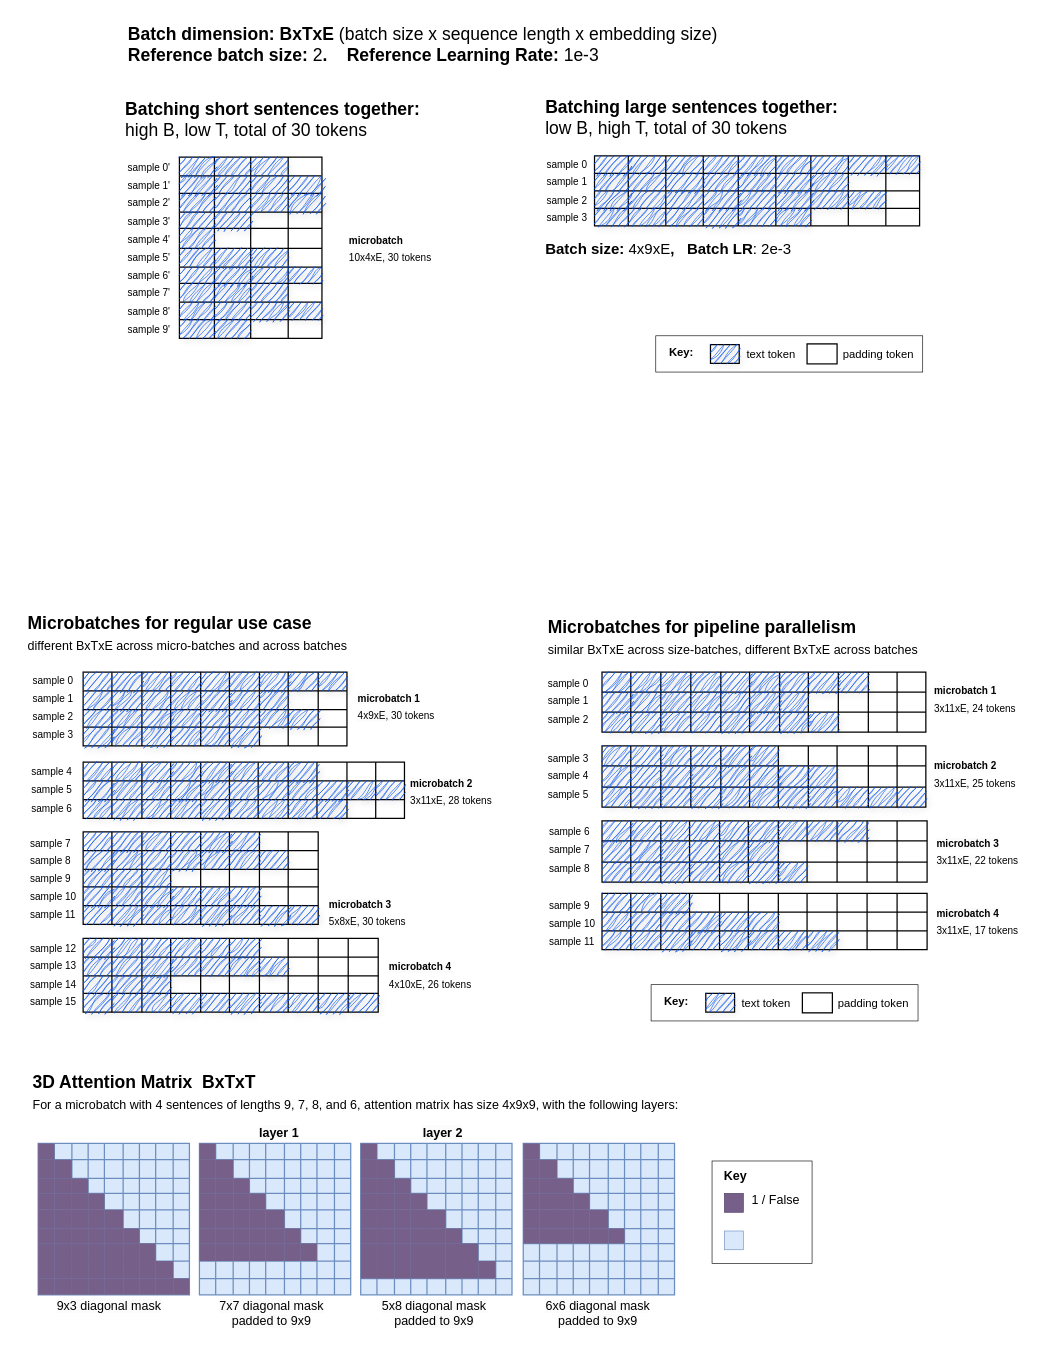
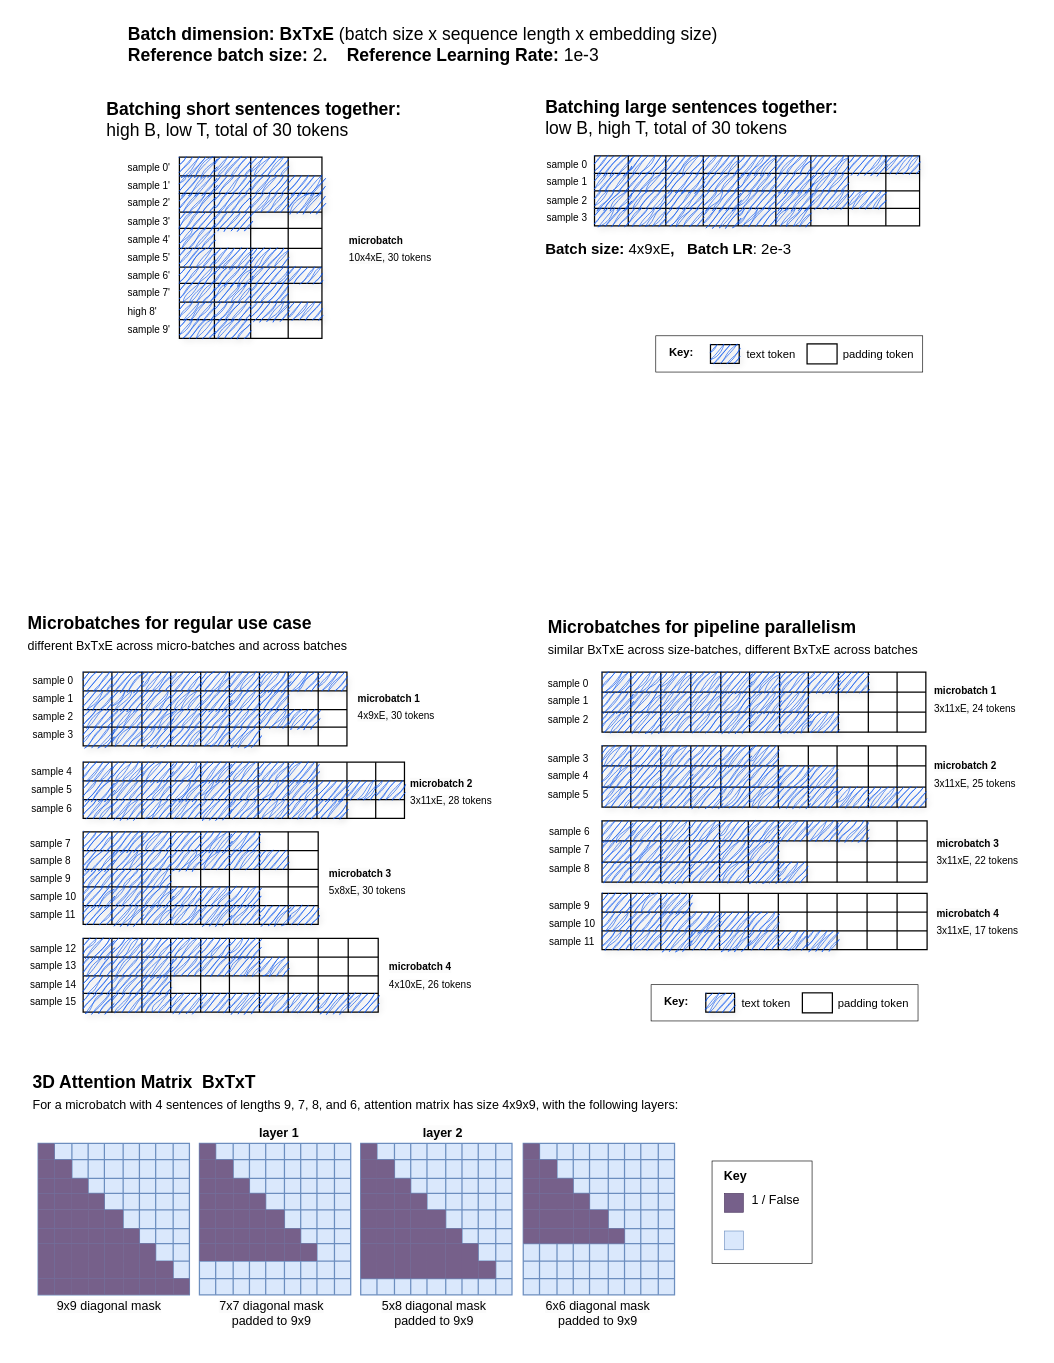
(298, 119) -> (279, 119)
(156, 247) -> (156, 247)
(369, 908) -> (369, 877)
(109, 1307) -> (109, 1307)
